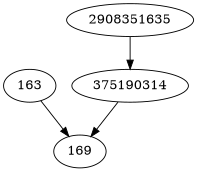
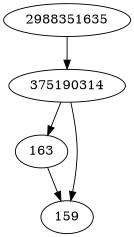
(130, 20) -> (67, 20)
none -> (56, 114)
(80, 151) -> (67, 217)
